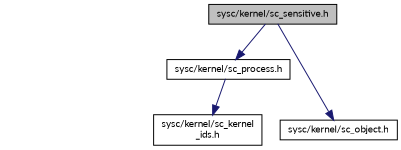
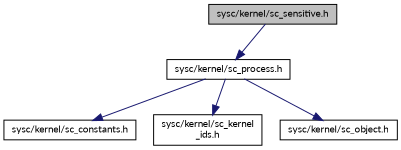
(303, 68) -> (279, 97)
none -> (70, 130)
